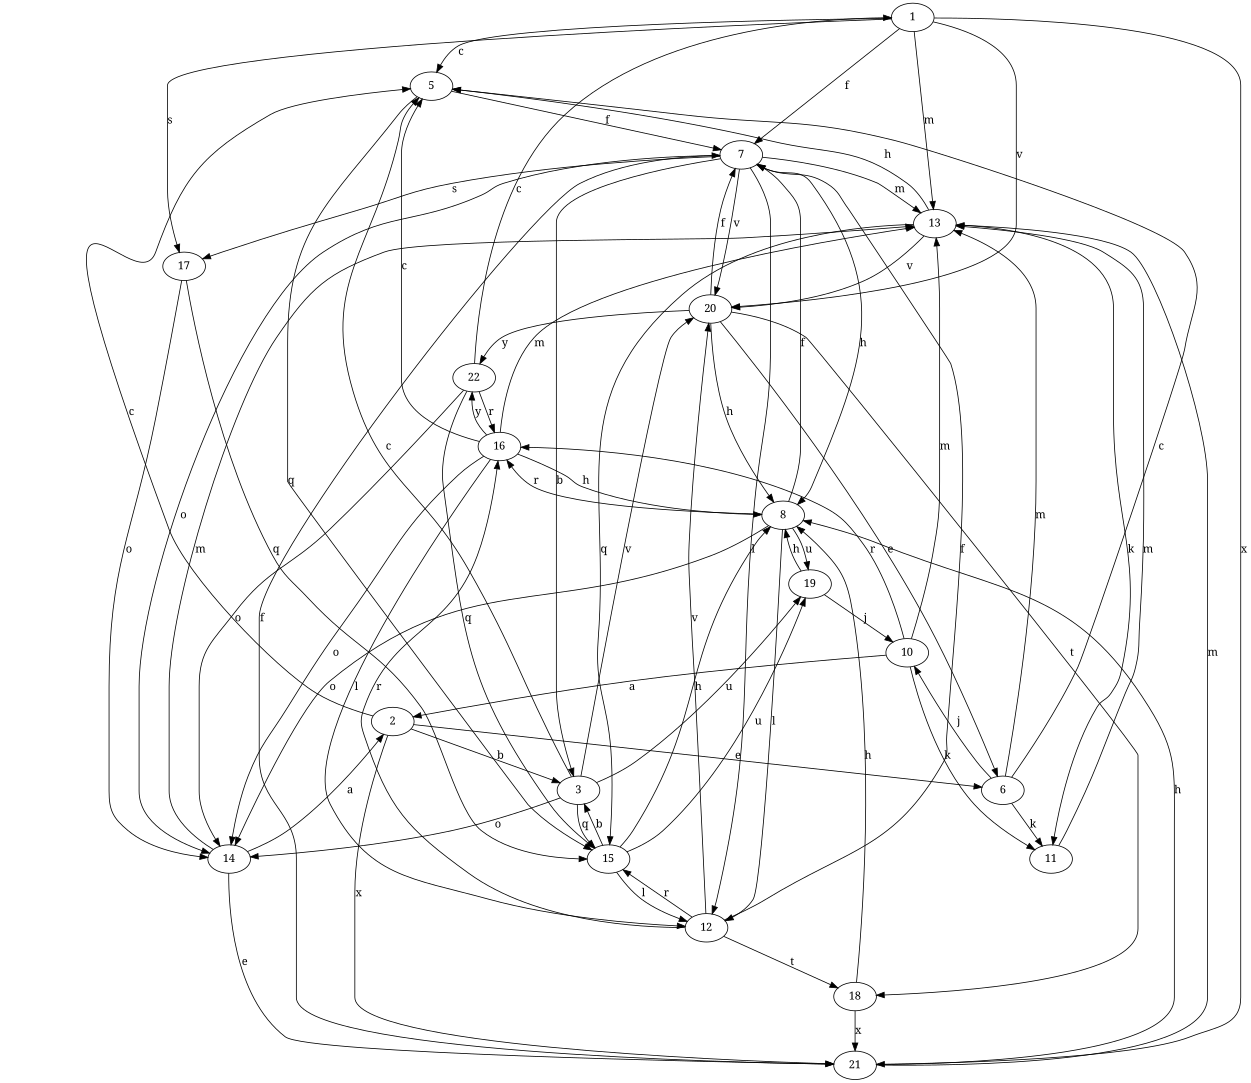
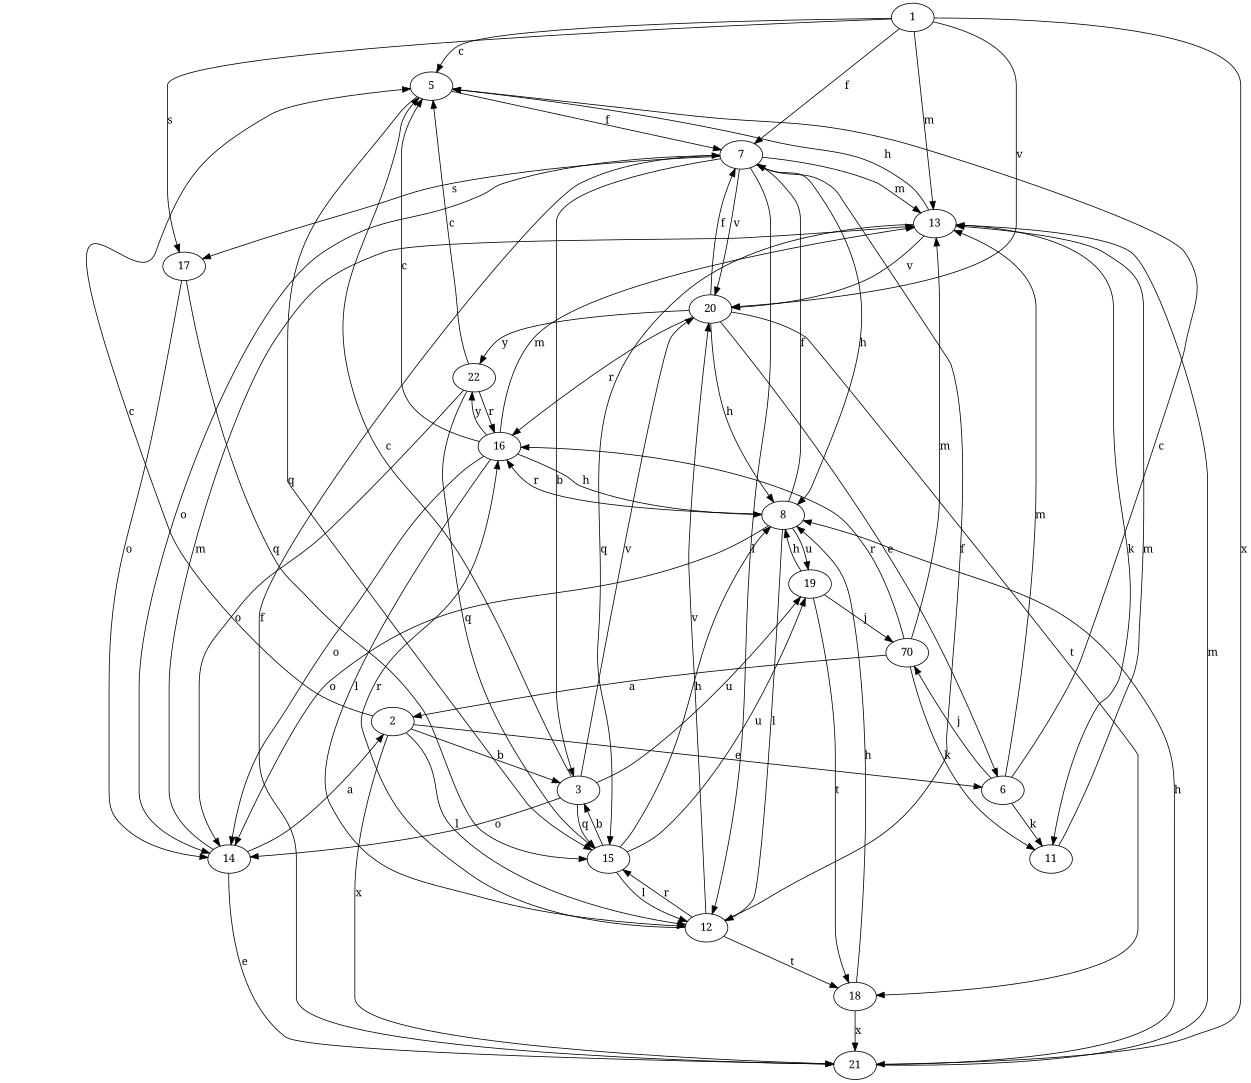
(592, 94) -> (449, 237)
none -> (602, 369)
(907, 653) -> (907, 653)
none -> (835, 786)
none -> (508, 870)
